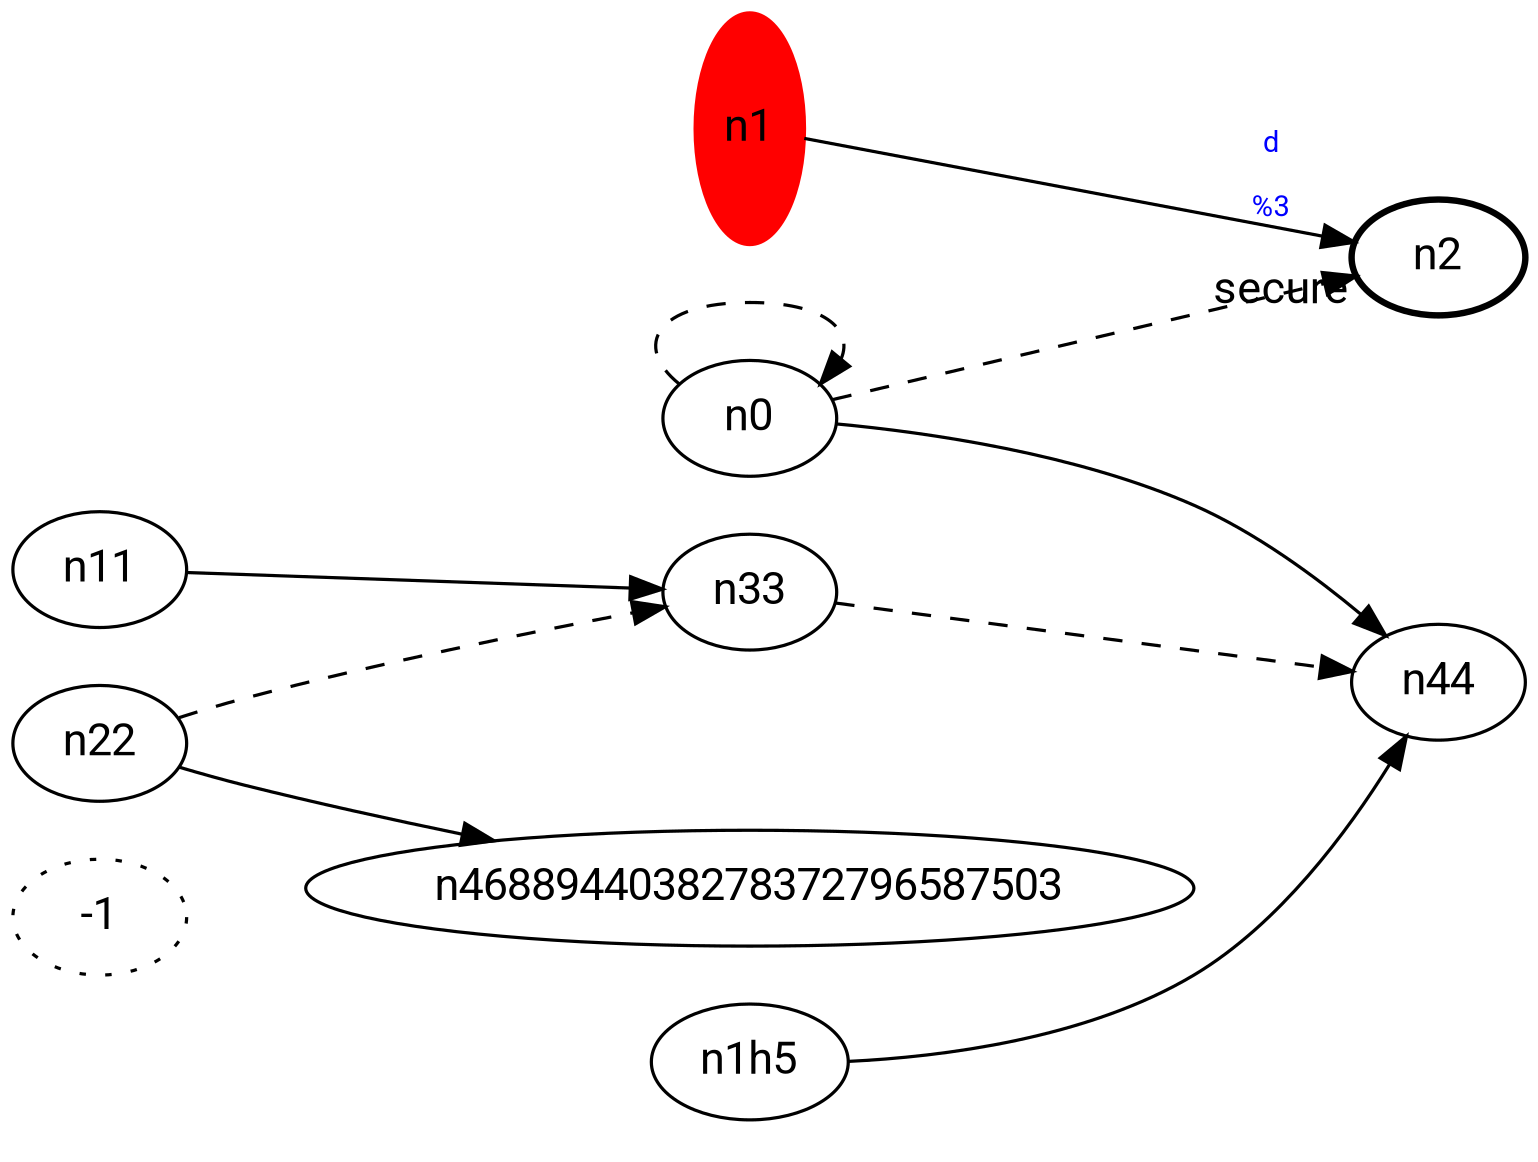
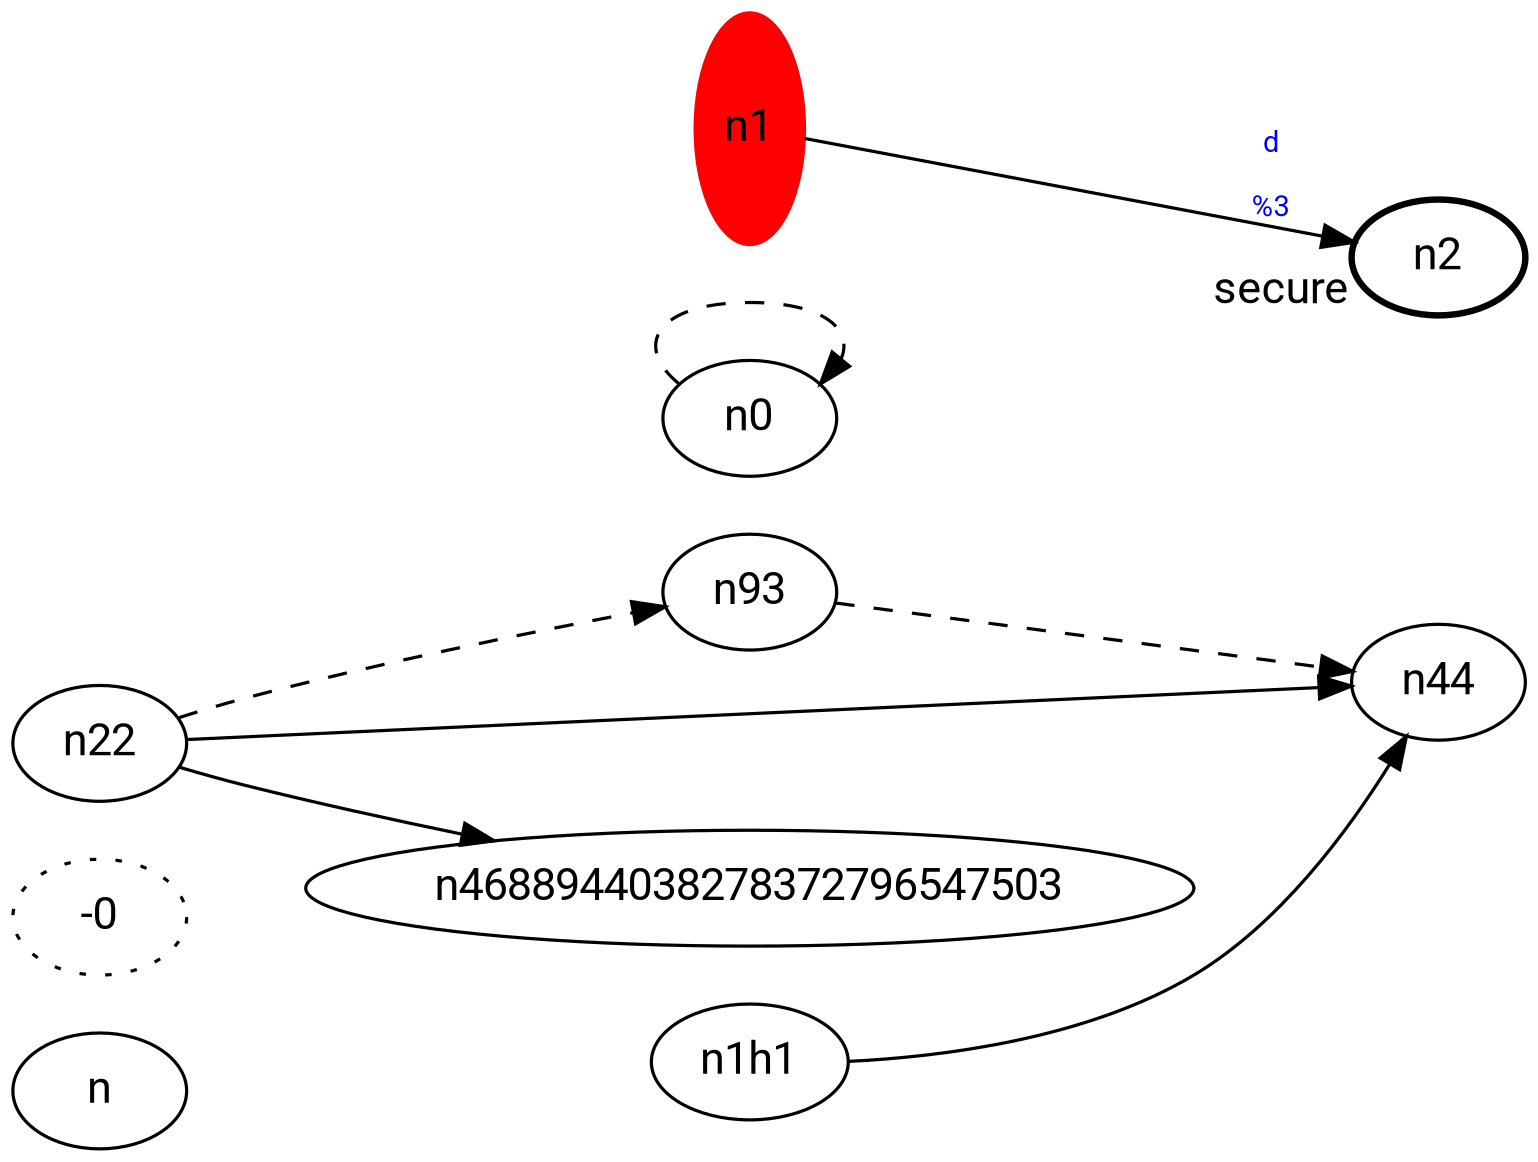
(1078, 342) -> none
(1115, 476) -> (753, 714)
(100, 570) -> none
(750, 592) -> (750, 592)
(750, 888) -> (750, 888)
(100, 917) -> (100, 917)
(750, 1062) -> (750, 1062)
none -> (100, 1091)
